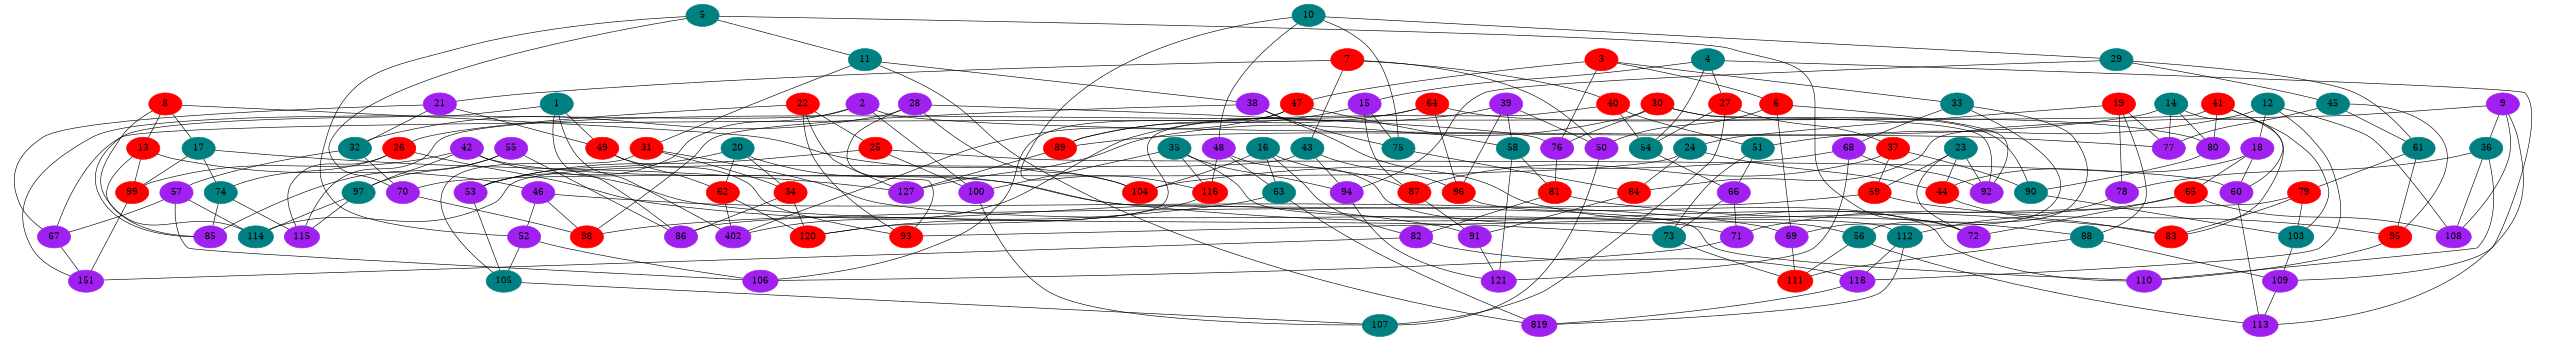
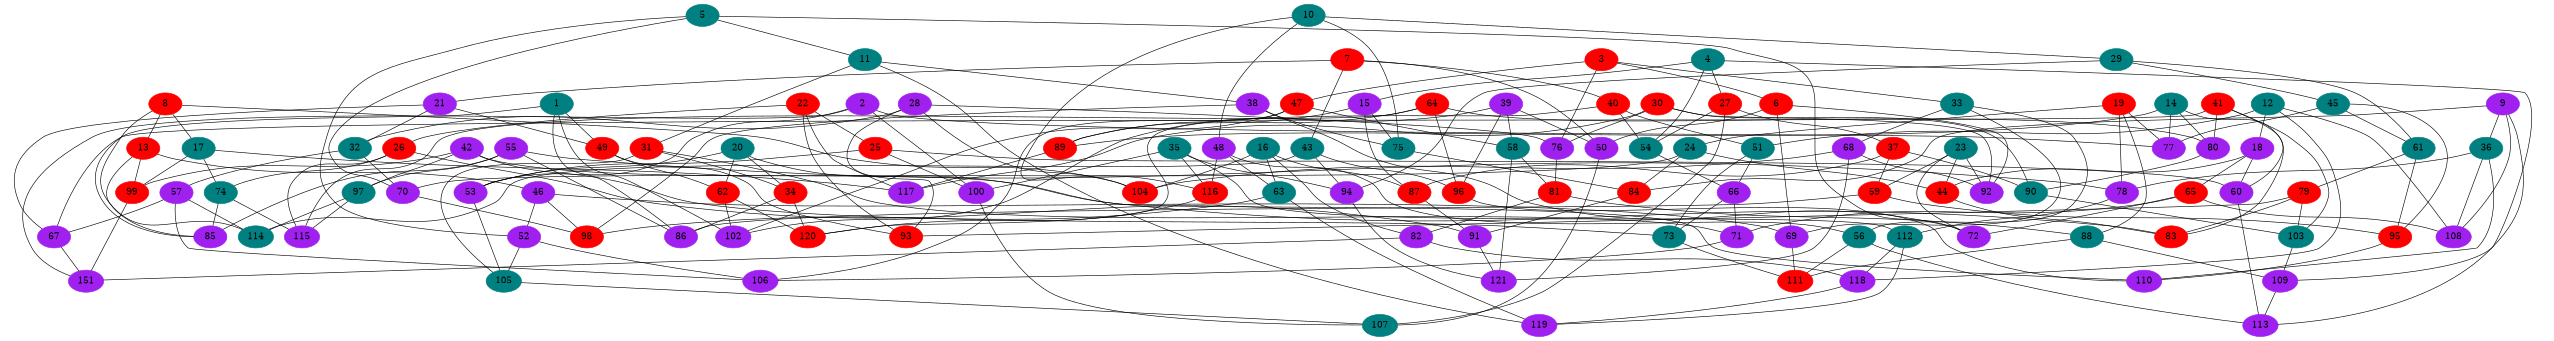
none -> (1317, 170)
(906, 193) -> (906, 193)
(733, 237) -> (733, 237)
(1539, 325) -> (1539, 325)
